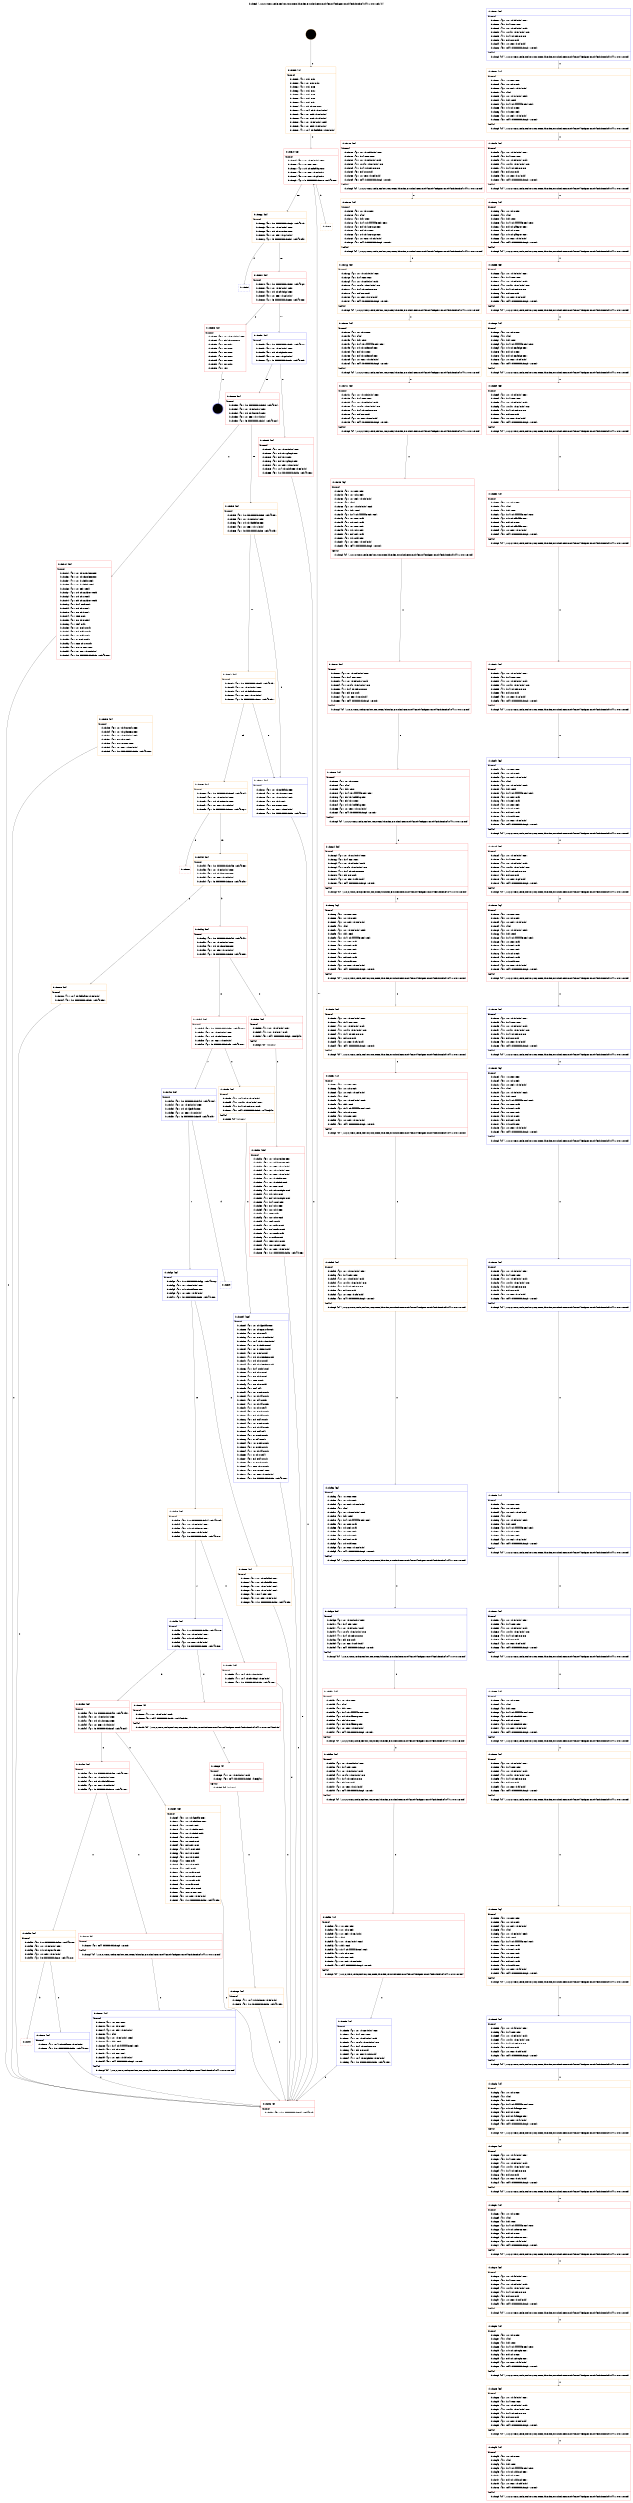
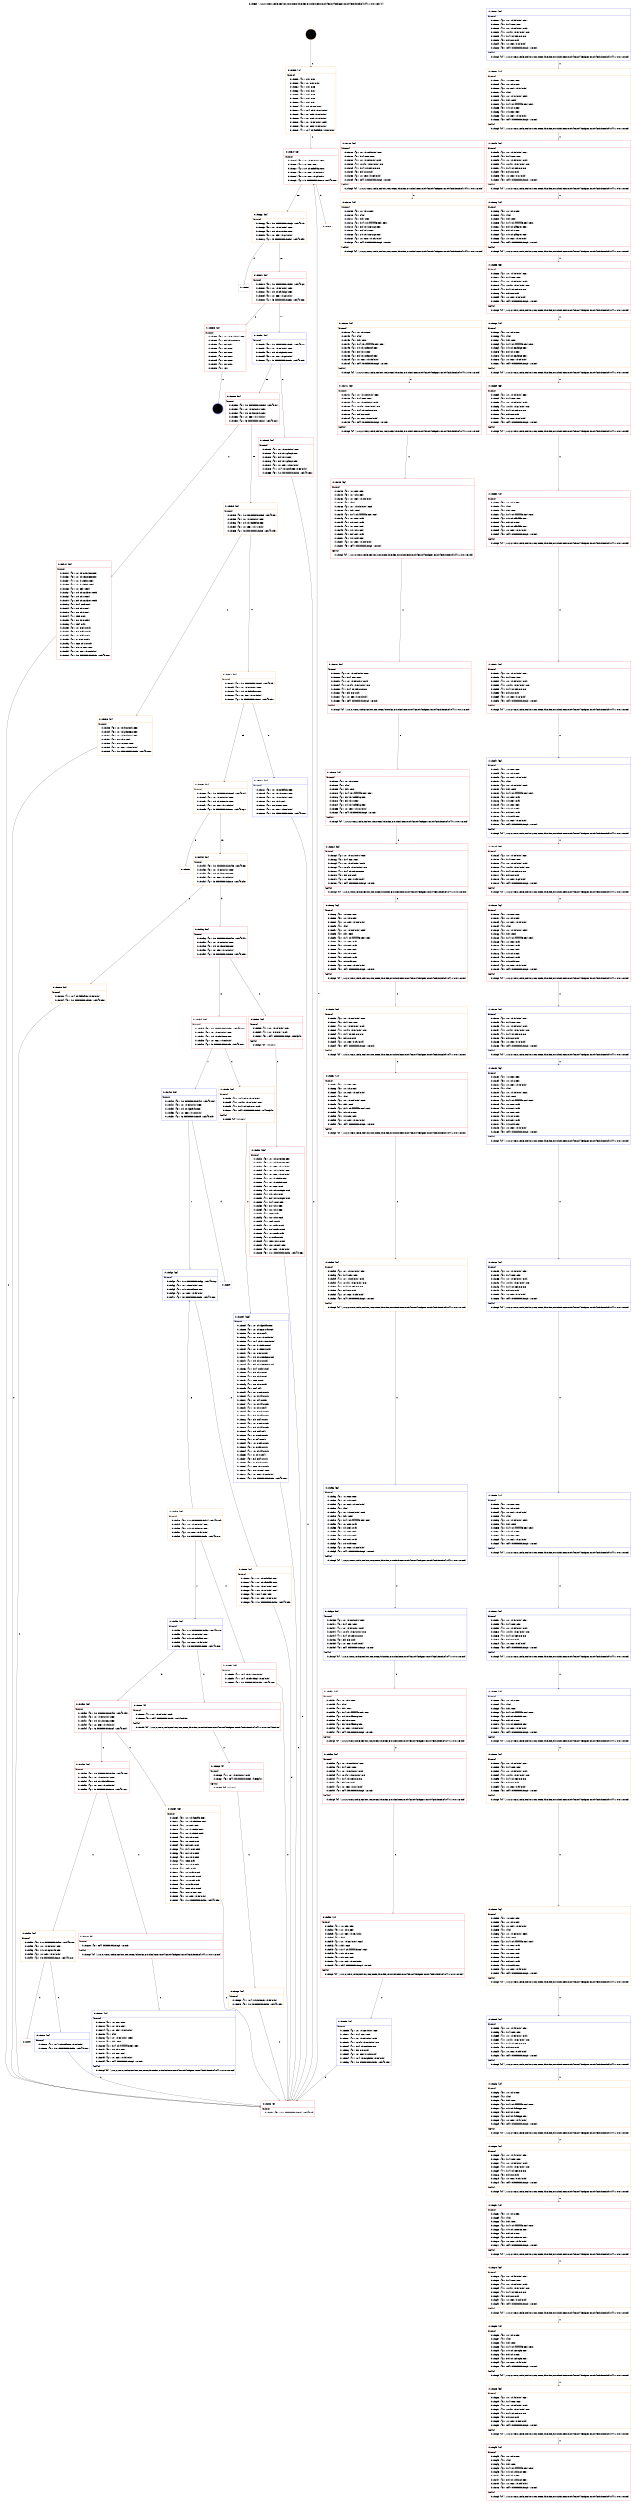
(409, 288) -> none
(276, 654) -> (189, 625)
(195, 1404) -> (187, 1405)
